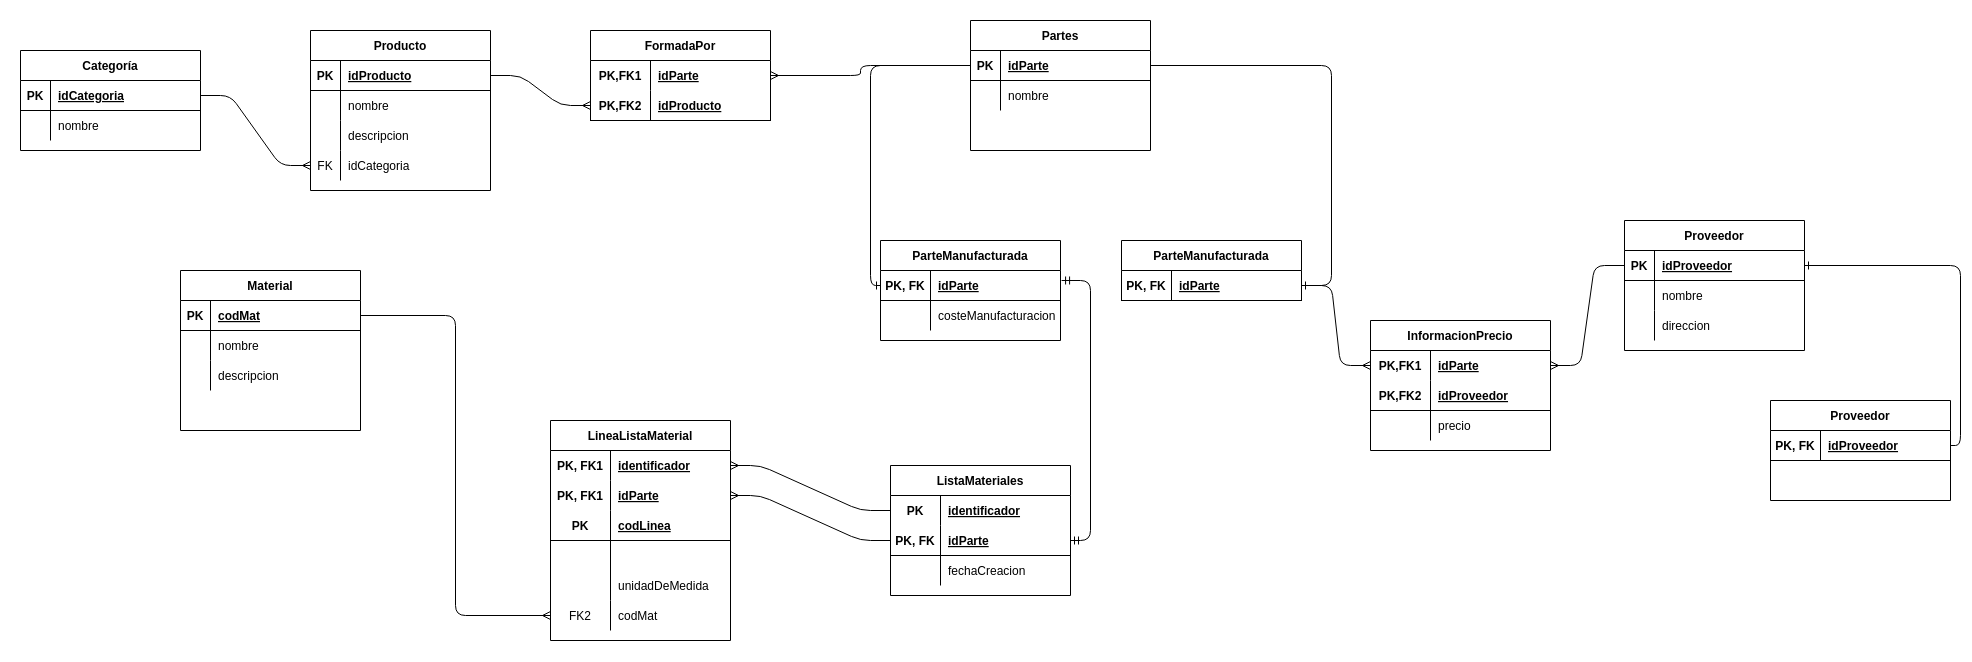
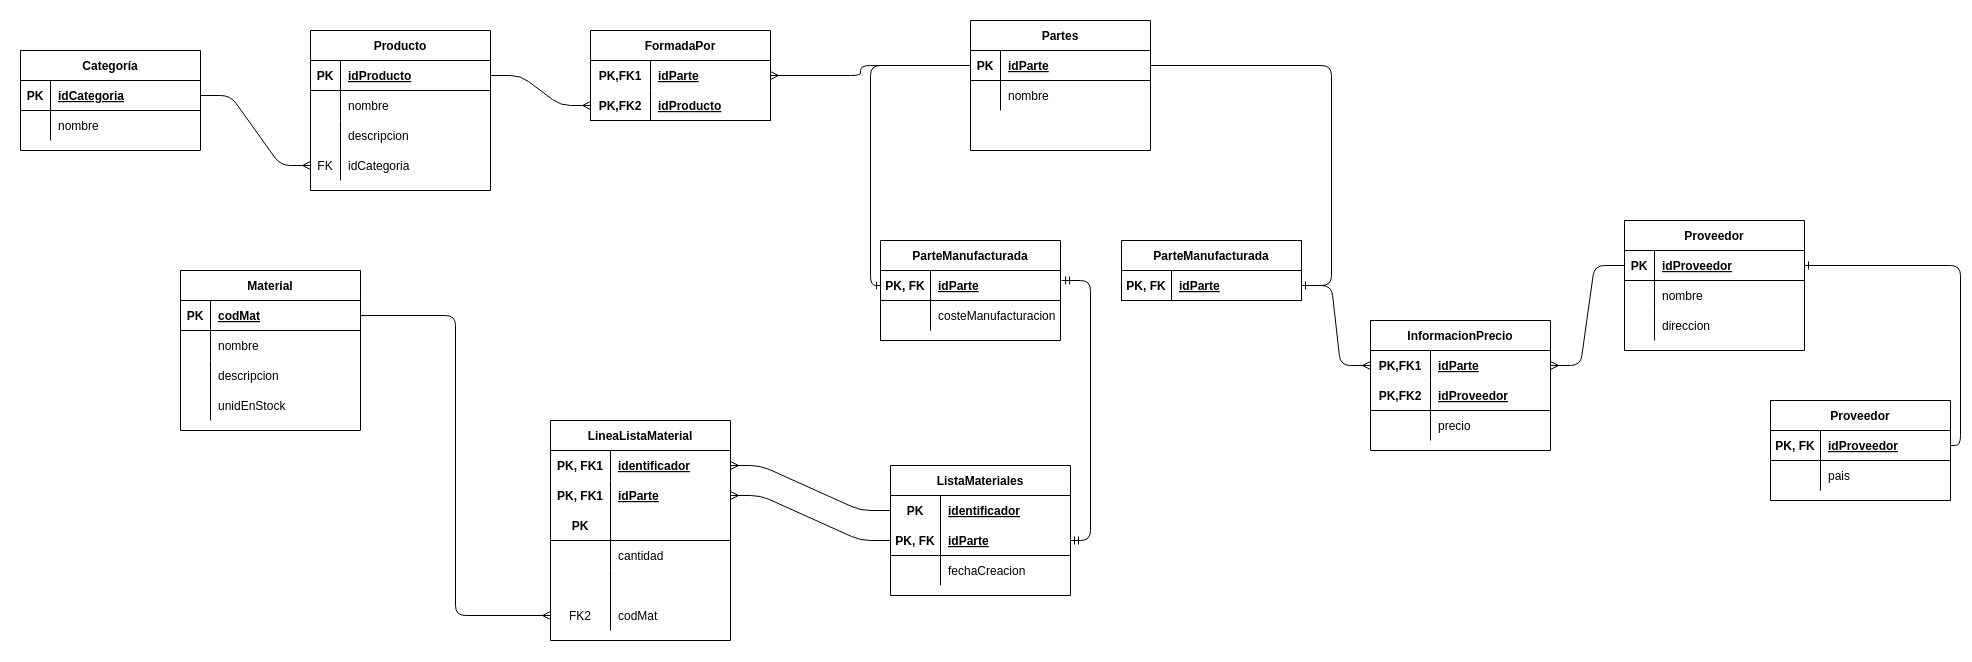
none -> (286, 406)
none -> (1886, 476)
(671, 526) -> none
none -> (671, 556)
(671, 586) -> none
